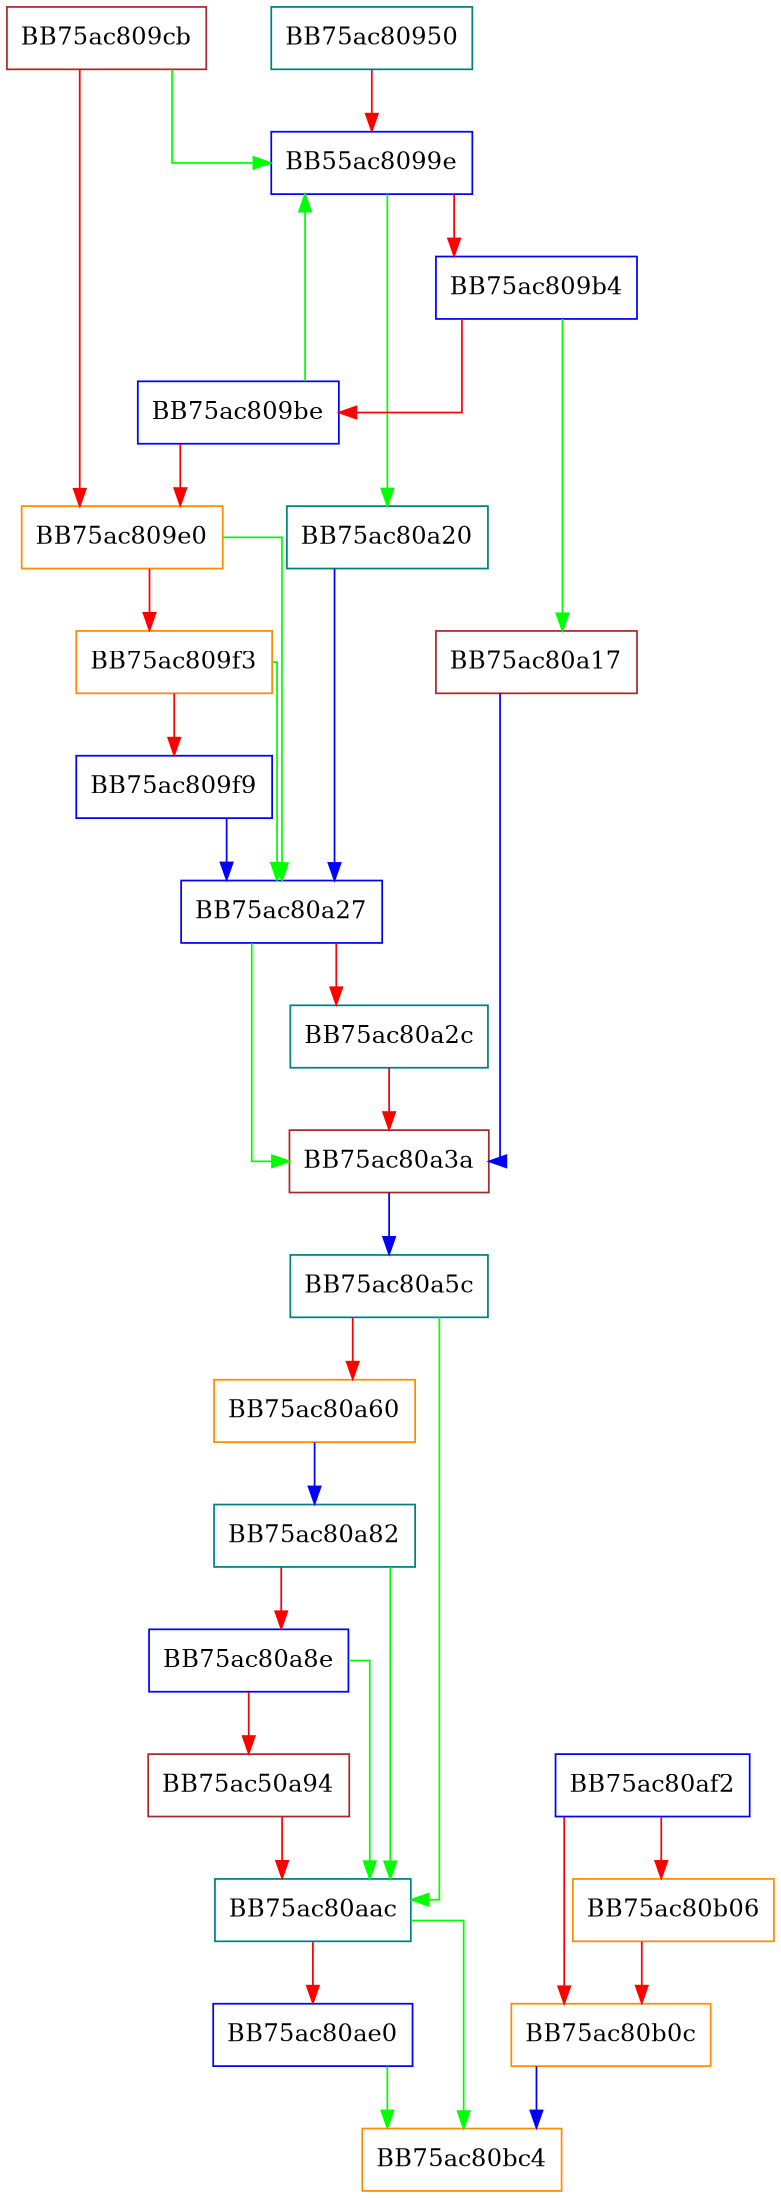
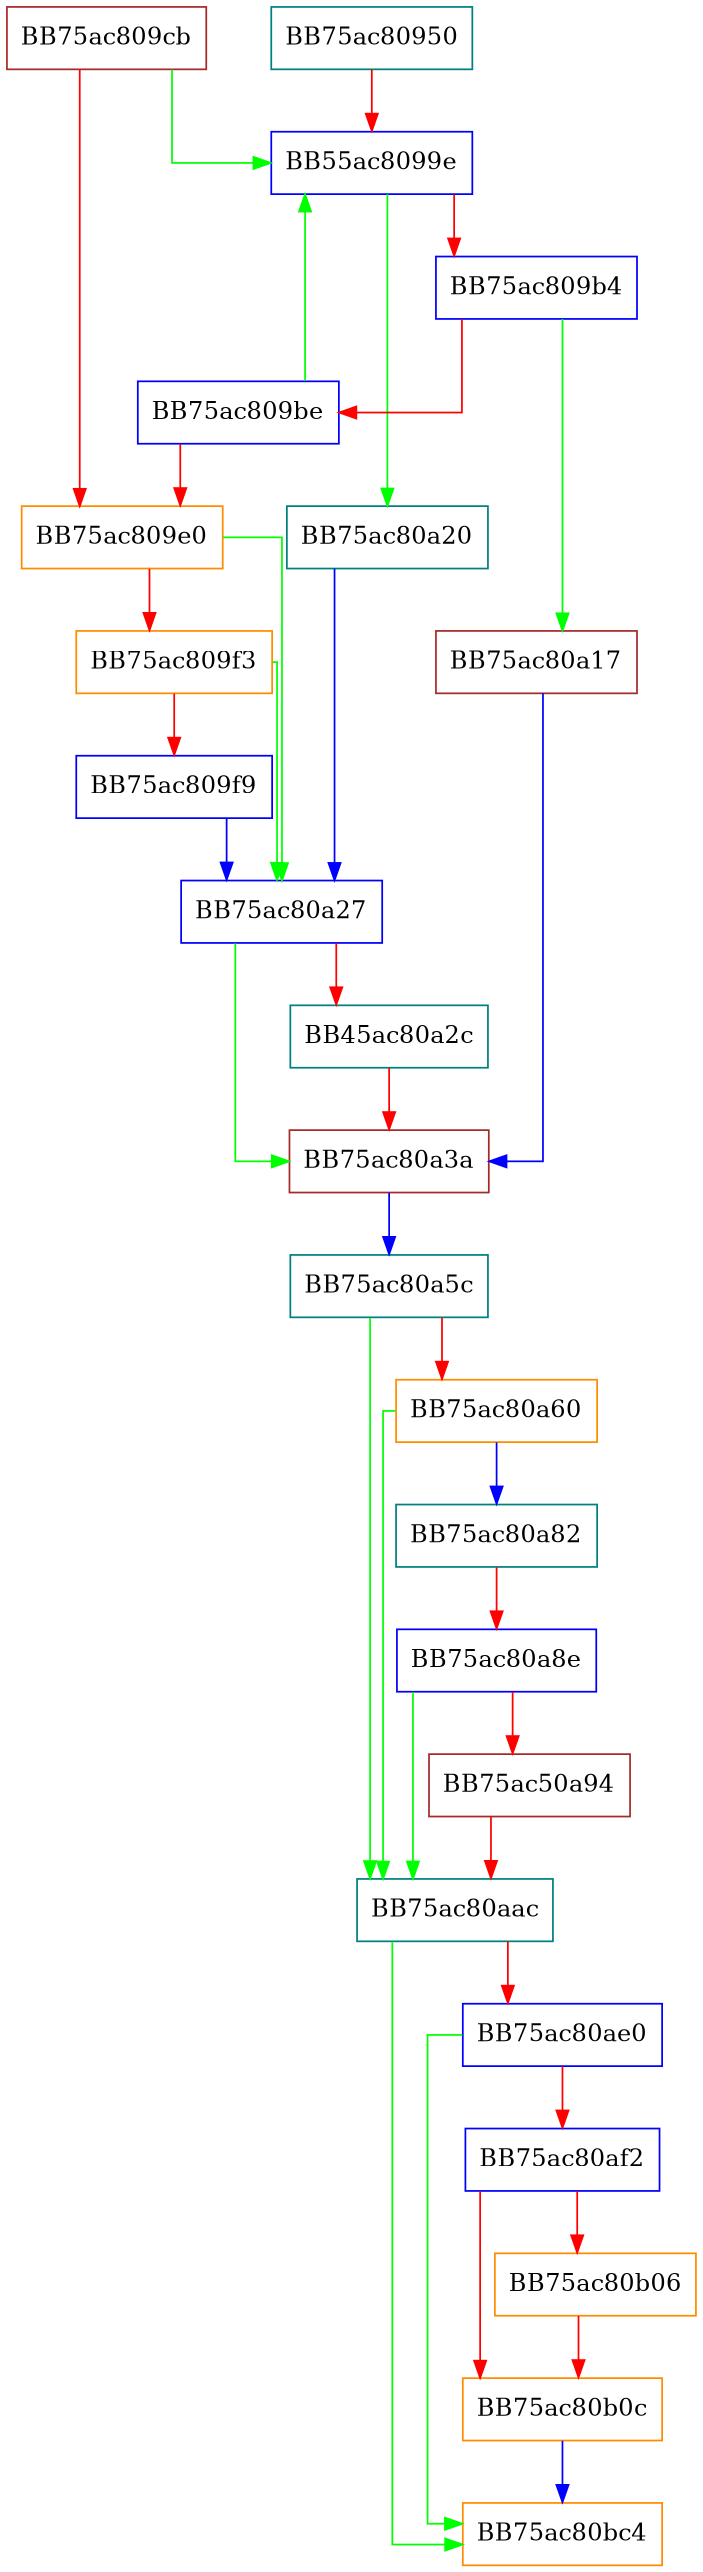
(389, 1037) -> (389, 1037)
(390, 1714) -> (383, 1630)
none -> (562, 2088)
